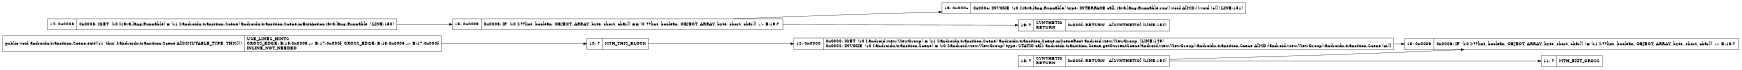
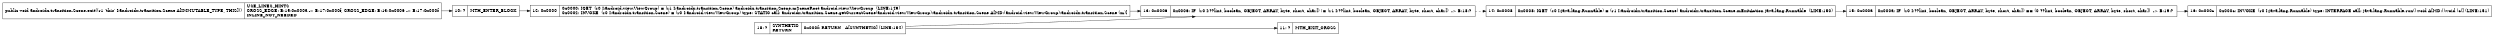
none -> (1479, 11)
(1094, 25) -> none
(625, 44) -> (494, 11)
